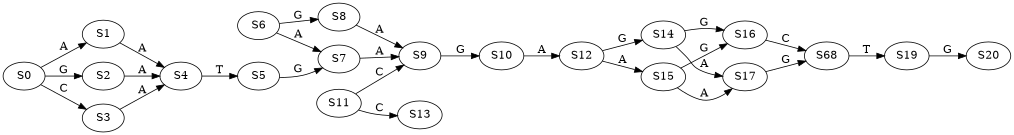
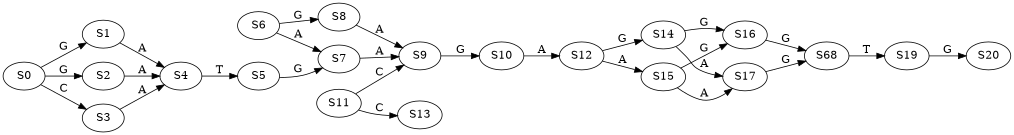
(786, 39) -> (786, 39)
(64, 47) -> (64, 47)
